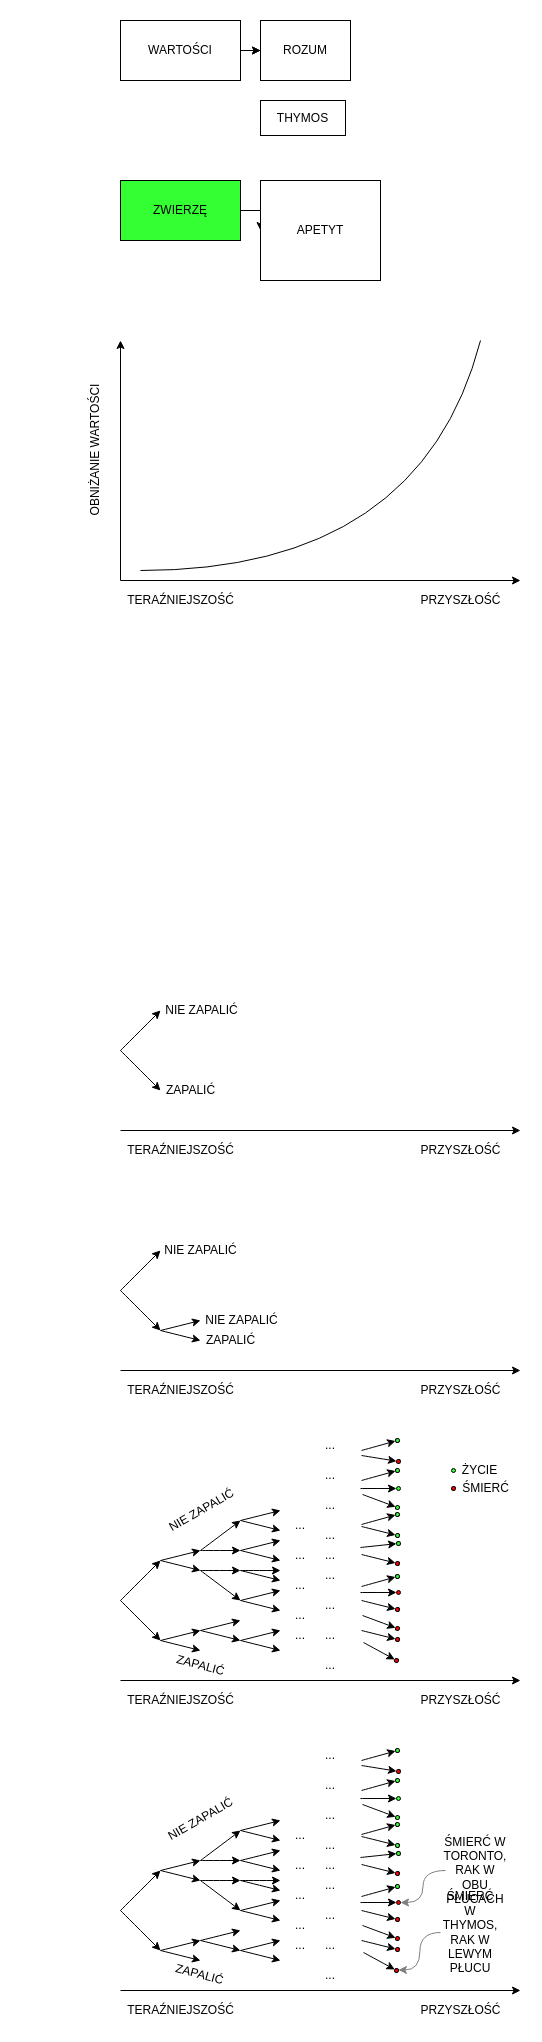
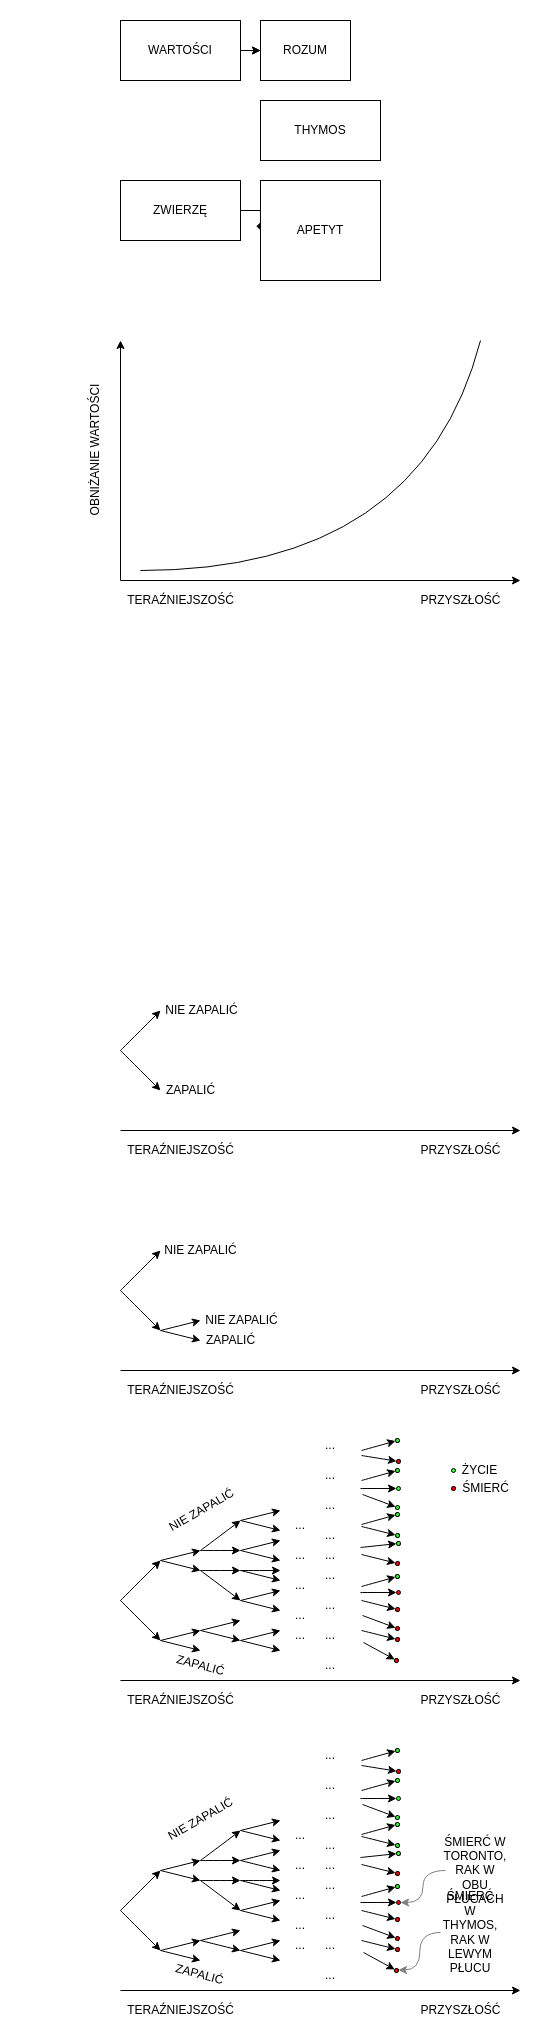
(303, 118) -> (321, 131)
(181, 211) -> (181, 211)
(261, 222) -> (261, 222)
